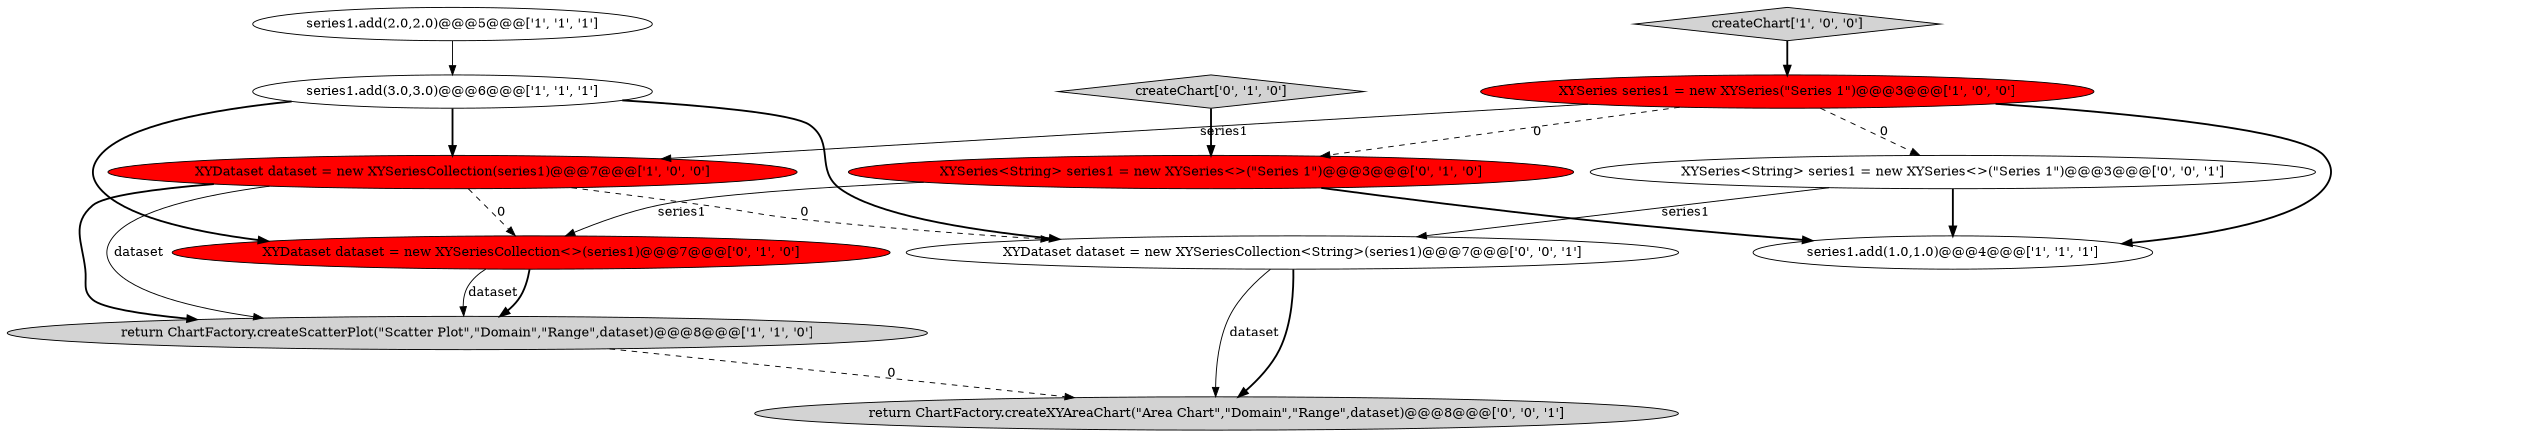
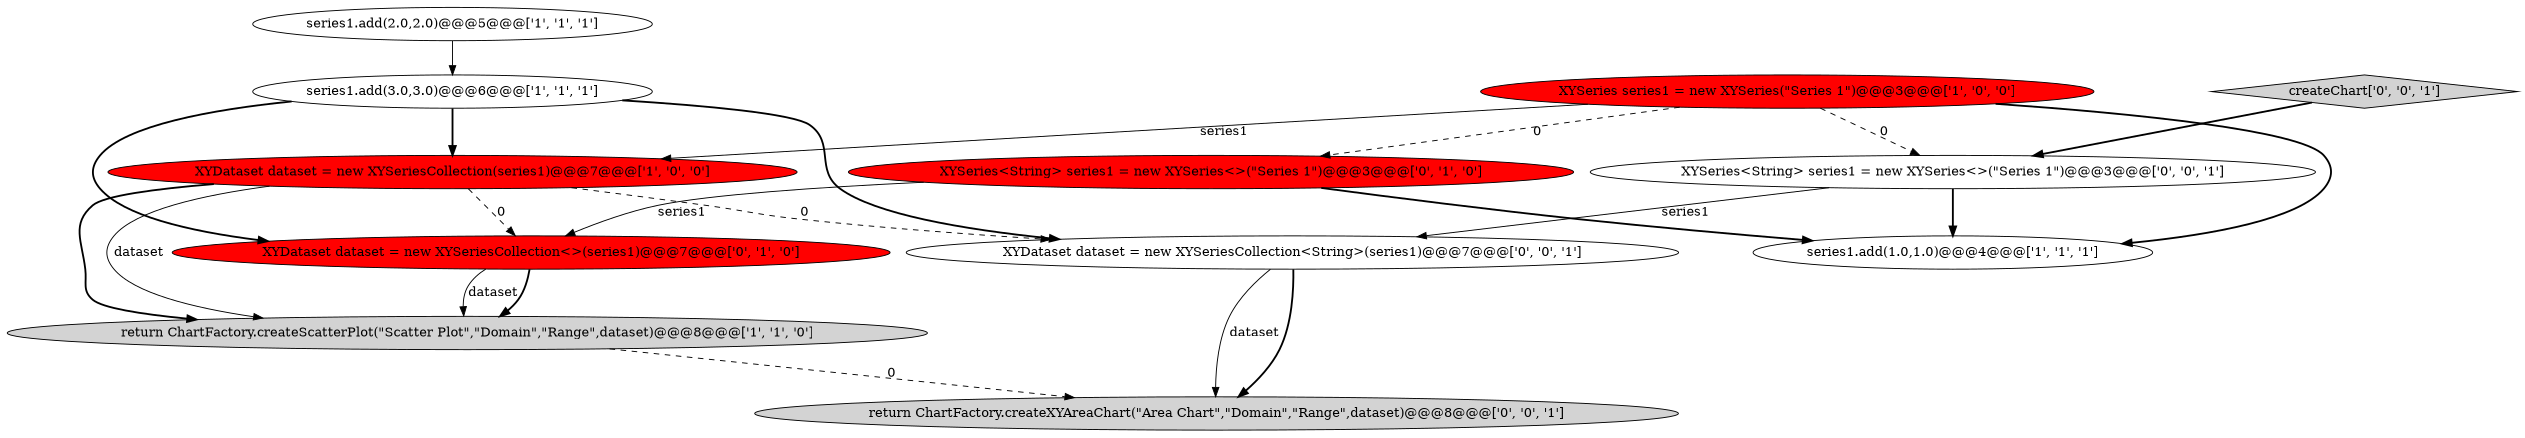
(1787, 24) -> none
(1211, 92) -> none
none -> (2364, 92)
